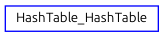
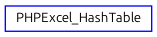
(82, 19) -> (79, 19)
